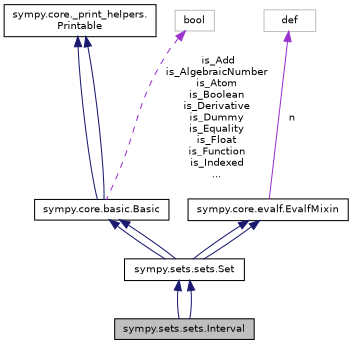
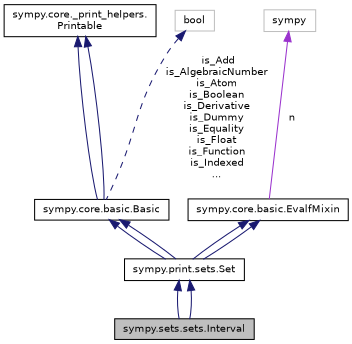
(290, 21) -> (290, 21)
(138, 117) -> (138, 117)
(268, 210) -> (268, 210)
(184, 270) -> (184, 270)
